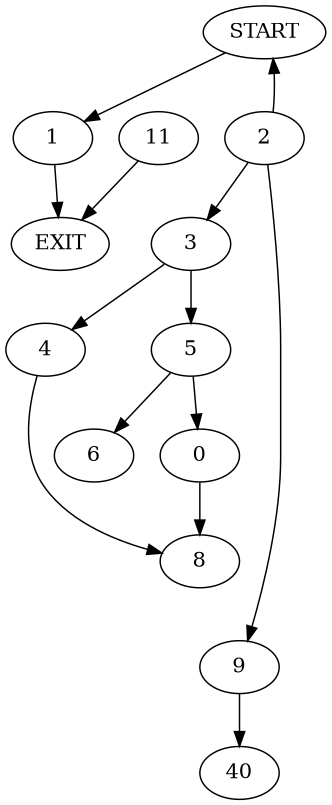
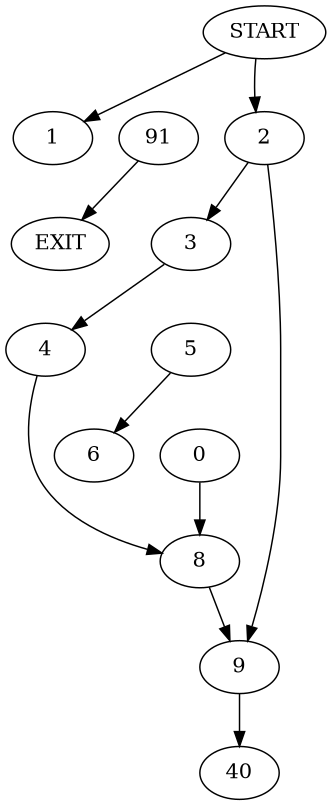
(274, 93) -> (255, 78)
(159, 138) -> (159, 138)
(56, 184) -> none
(191, 290) -> none
(195, 395) -> none
none -> (217, 607)
